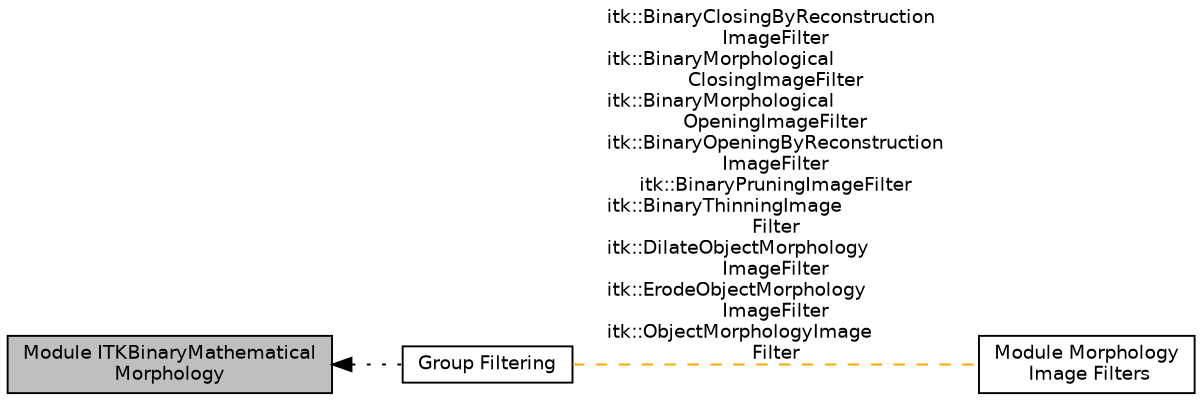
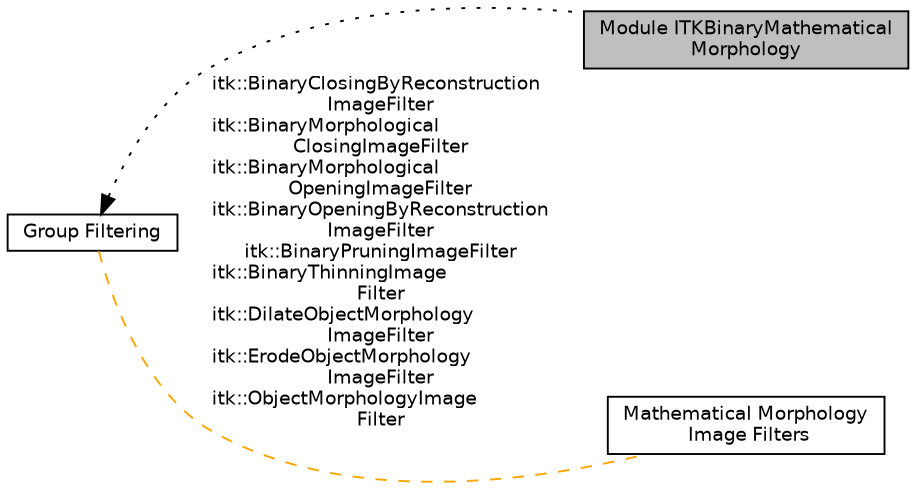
(377, 364) -> (311, 29)
(1087, 364) -> (746, 425)
